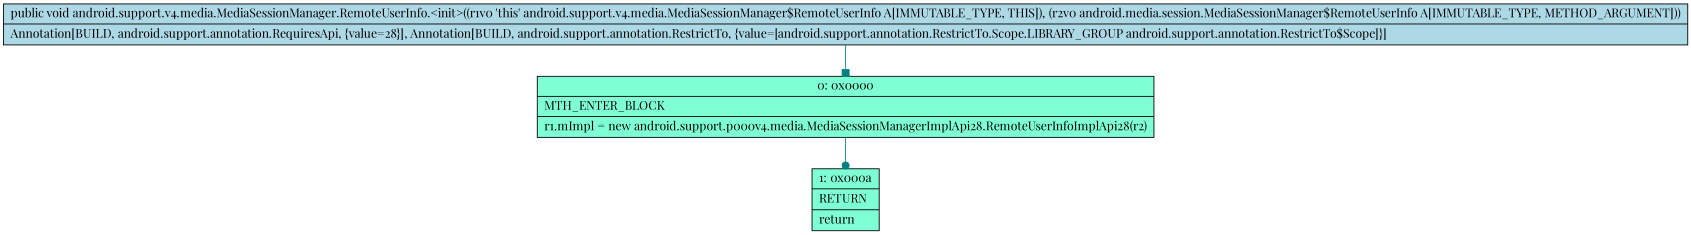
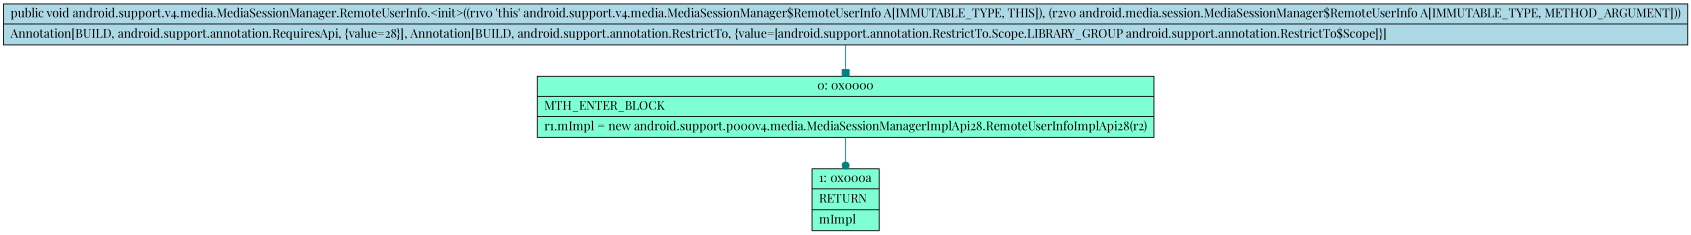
(837, 220) -> (838, 220)
